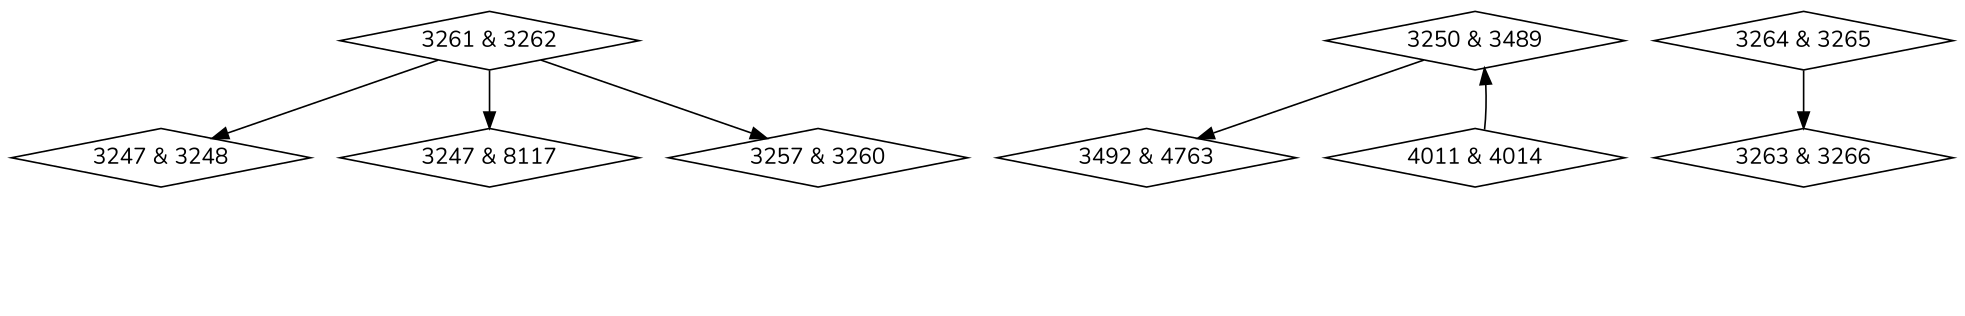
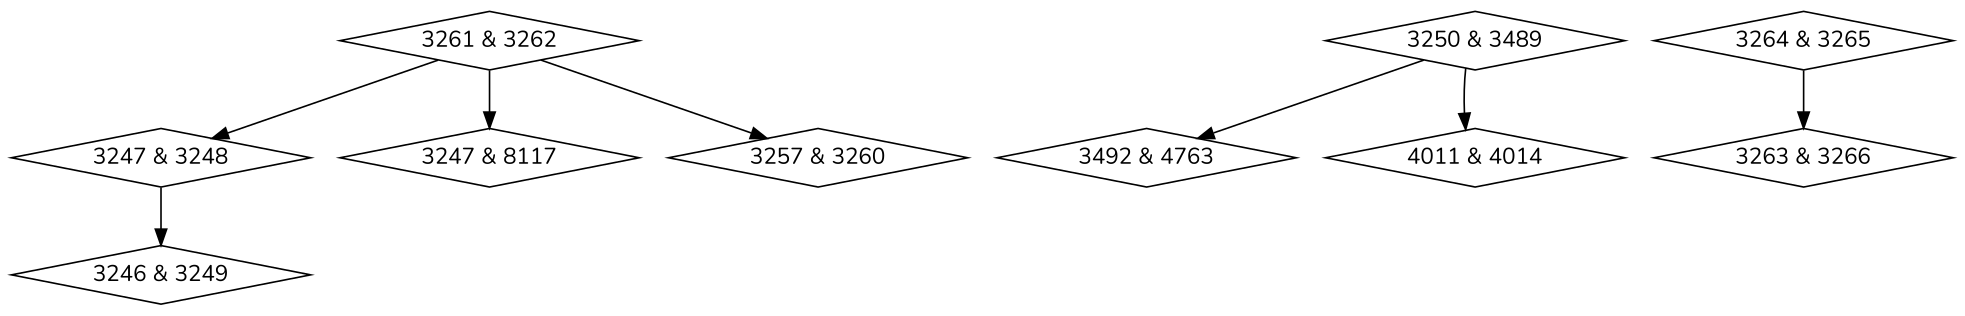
(1486, 107) -> (1464, 91)
none -> (161, 275)
